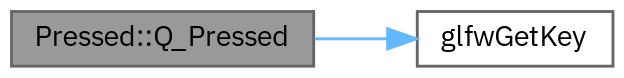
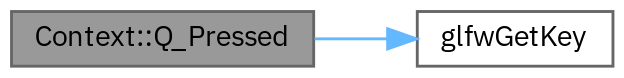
(163, 39) -> (163, 39)
